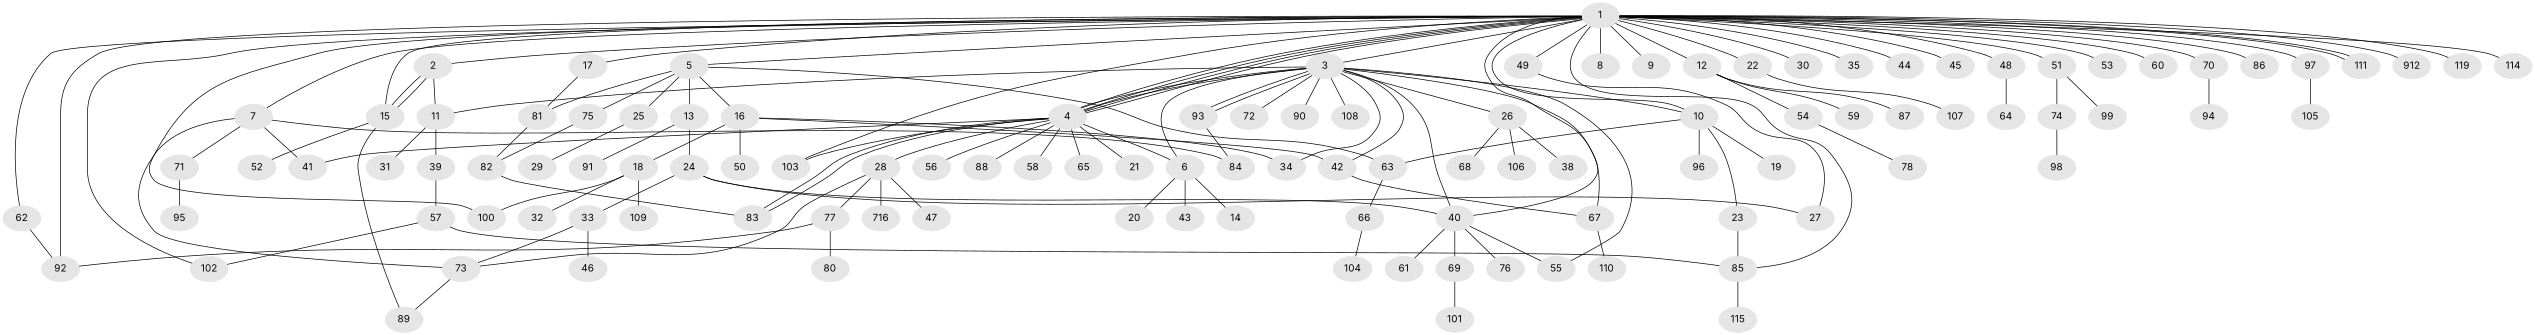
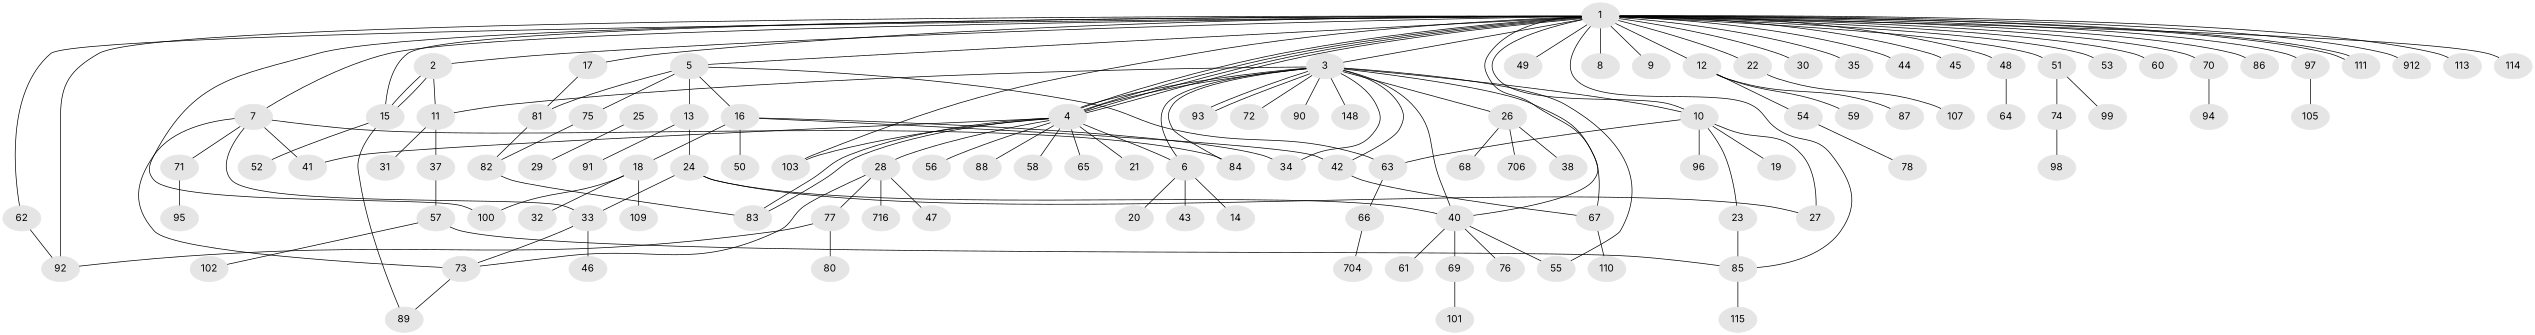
(372, 40) -> none
(2462, 66) -> (2462, 66)
(669, 86) -> none
(1728, 106) -> (1786, 142)
(1351, 117) -> (1351, 117)
(1217, 142) -> (1177, 101)
(436, 168) -> (436, 168)
(1517, 168) -> (1517, 168)
none -> (282, 193)
(1353, 269) -> (1353, 269)
